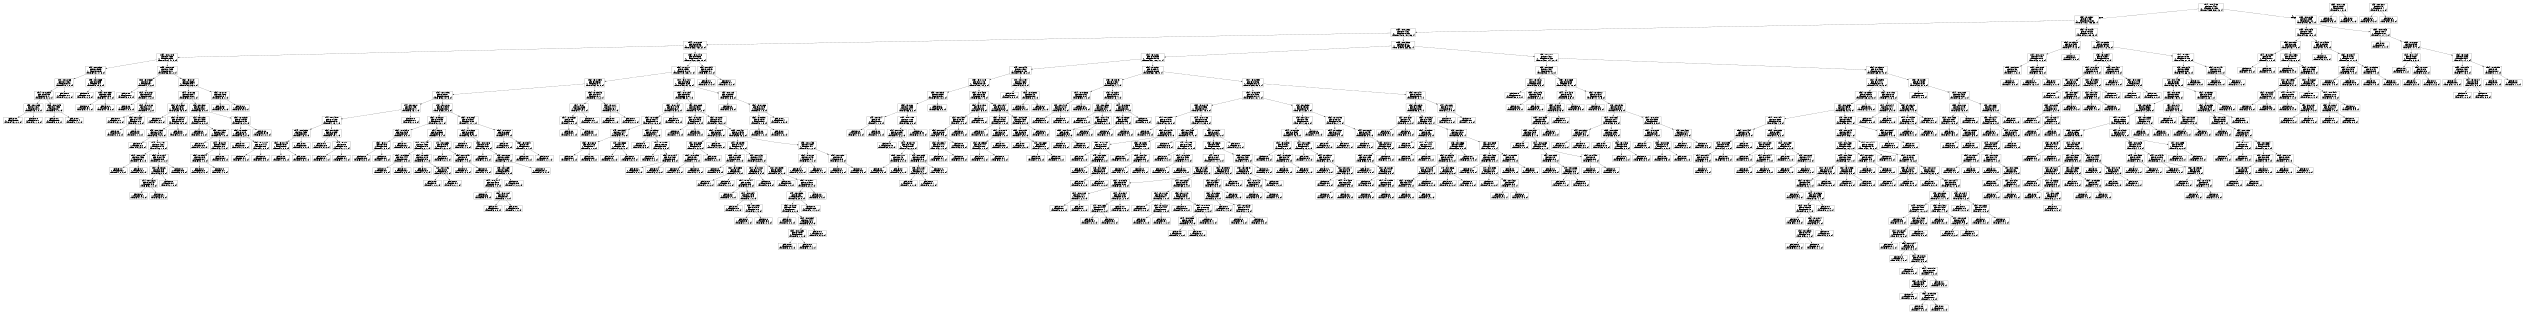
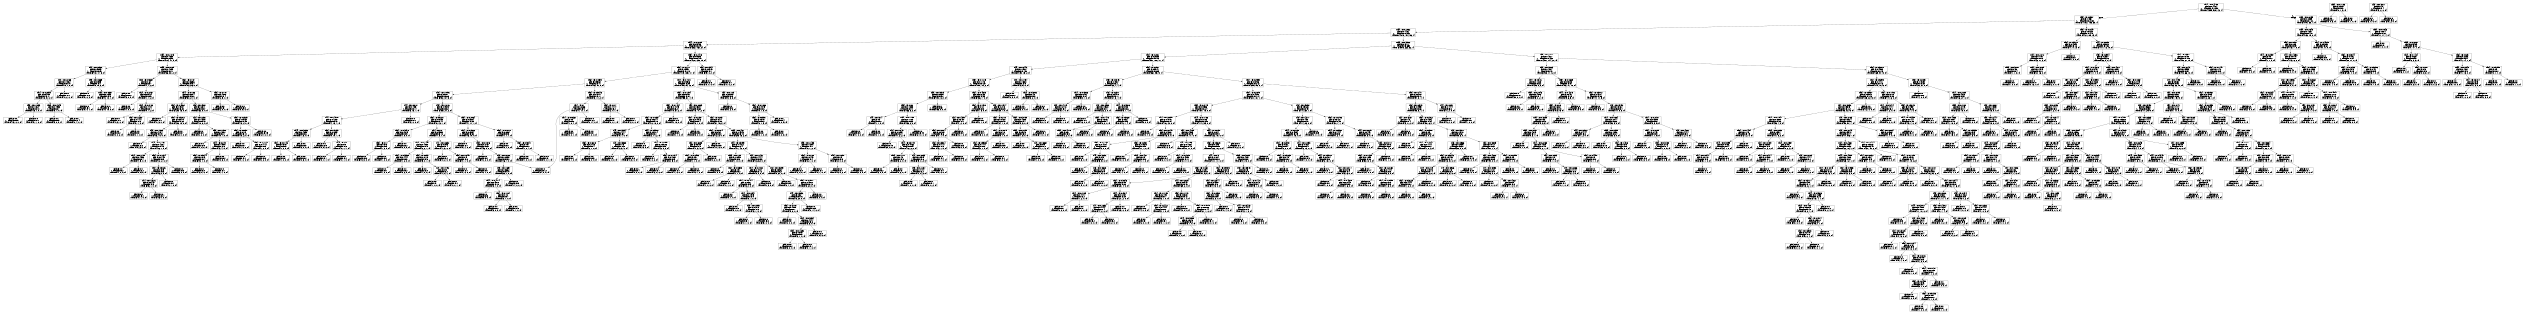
(574, 114) -> (557, 136)
